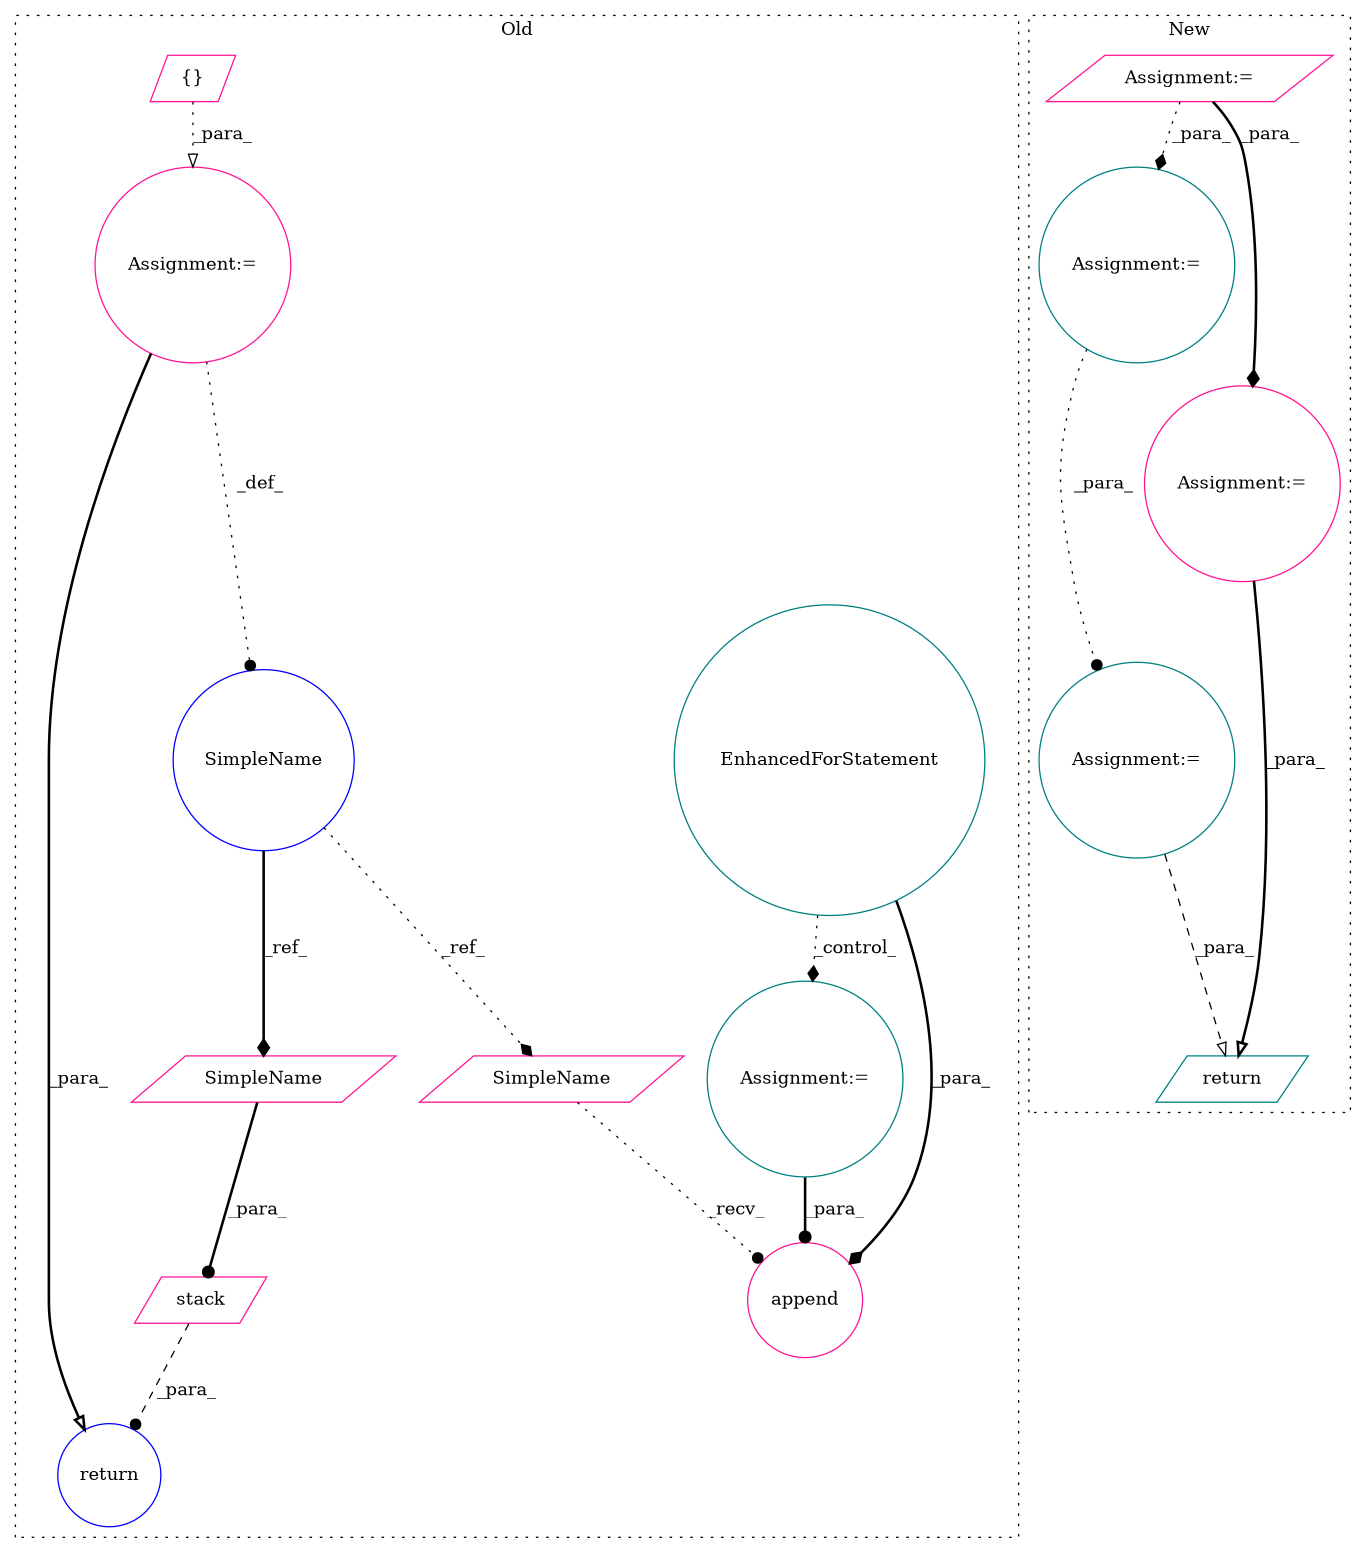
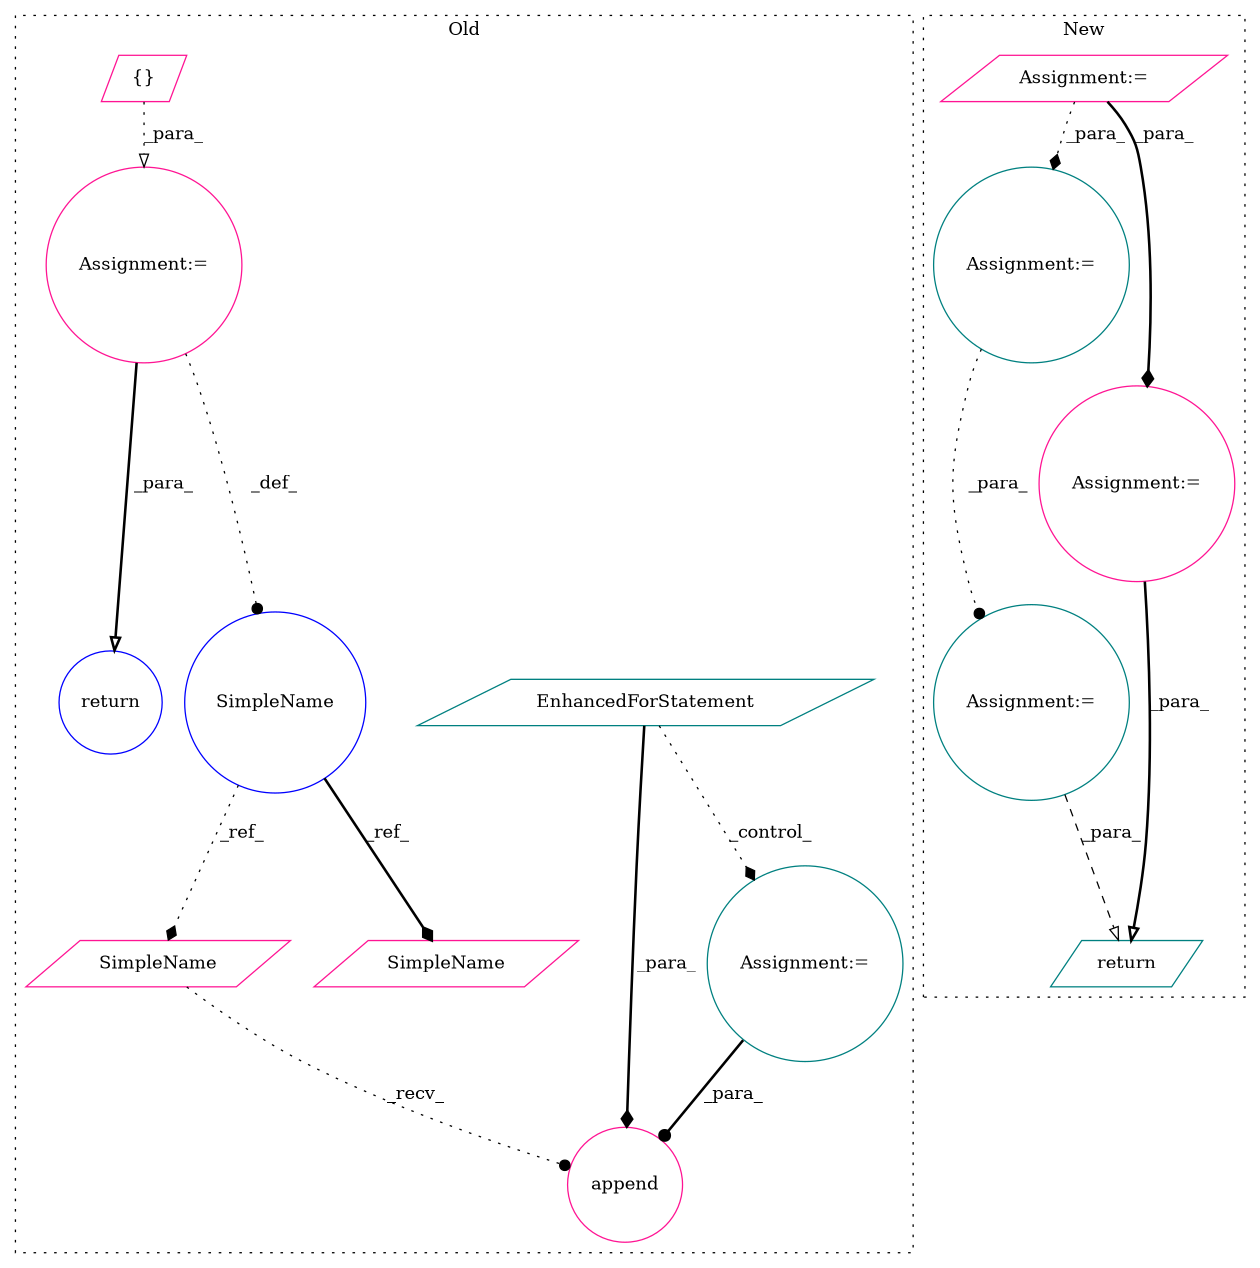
(830, 760) -> (646, 702)
(201, 1300) -> none
